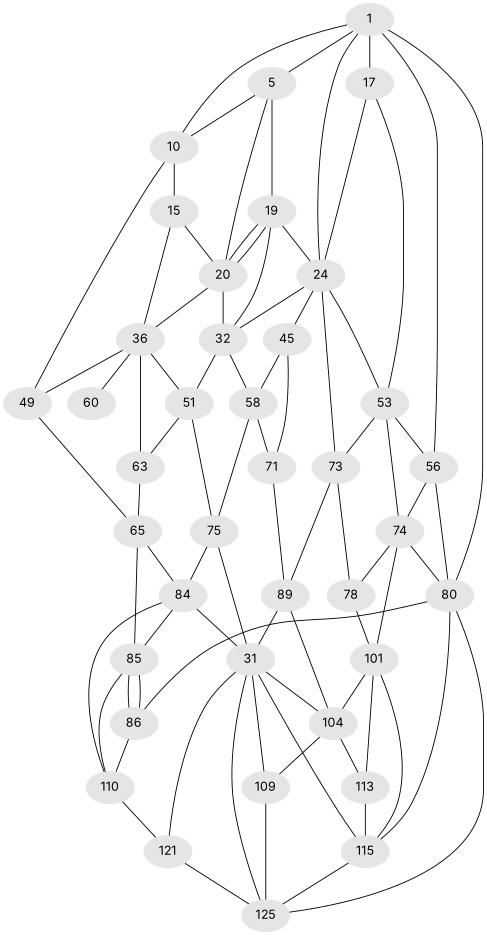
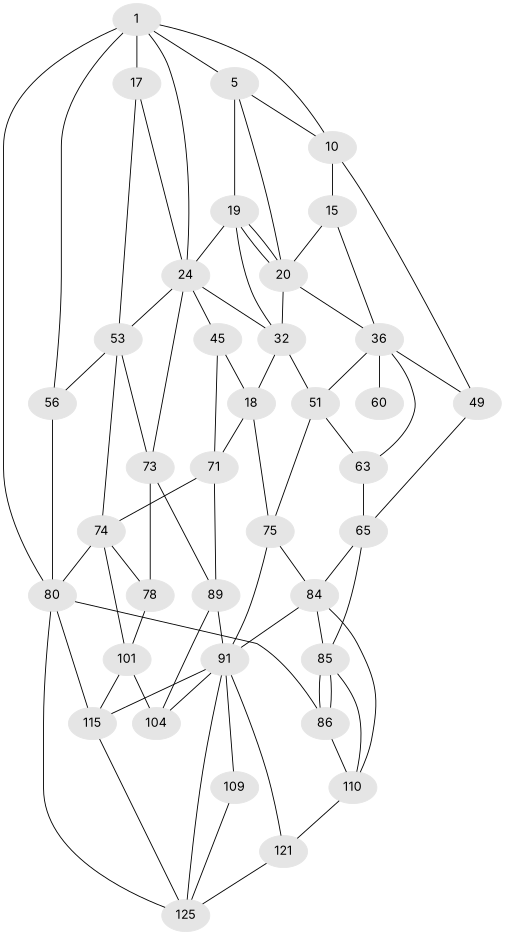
(253, 404) -> (252, 404)
(417, 500) -> (158, 499)
(251, 660) -> (225, 660)
(299, 756) -> none
(365, 788) -> none
